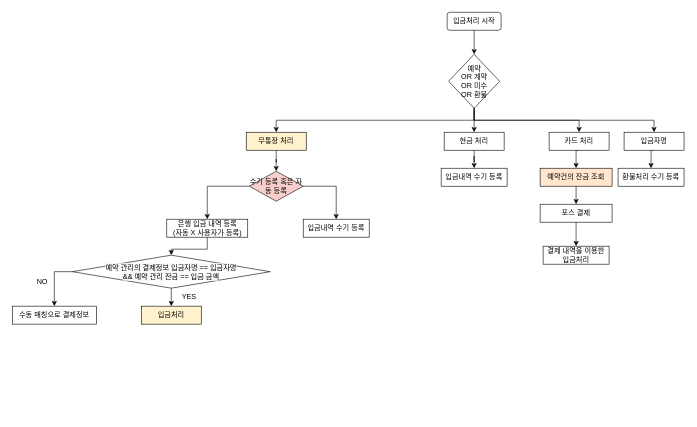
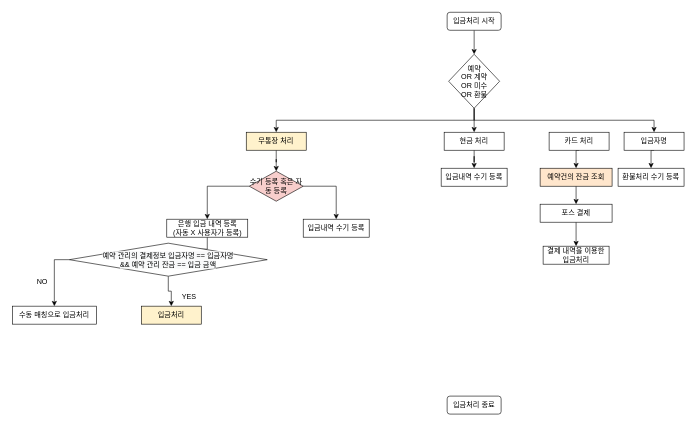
(579, 126) -> none
(171, 272) -> (168, 260)
(54, 315) -> (54, 315)
none -> (474, 405)
